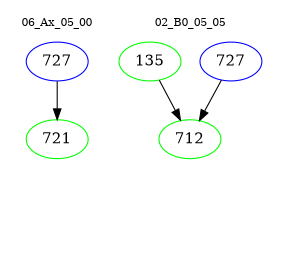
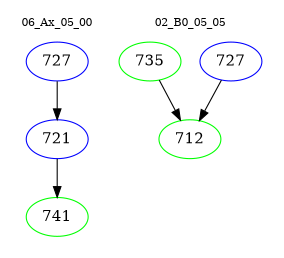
(150, 62) -> (150, 62)
(57, 139) -> (57, 139)
none -> (57, 217)
